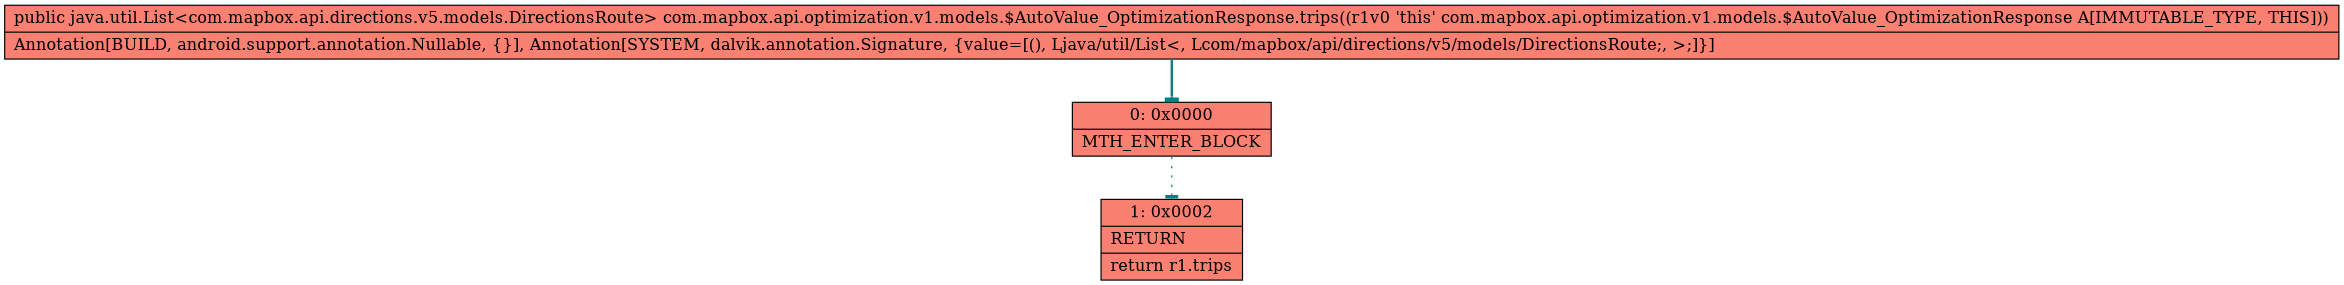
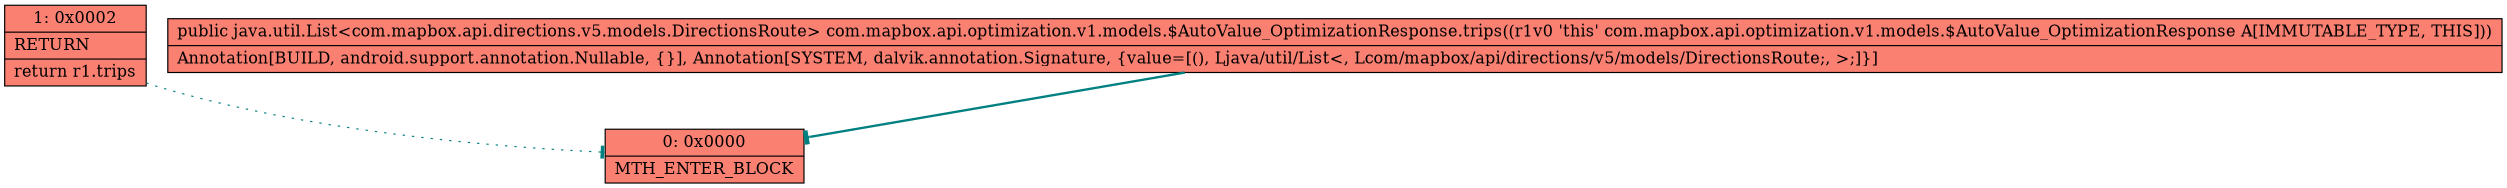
(1172, 175) -> (370, 131)
